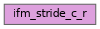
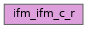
(50, 14) -> (44, 14)
